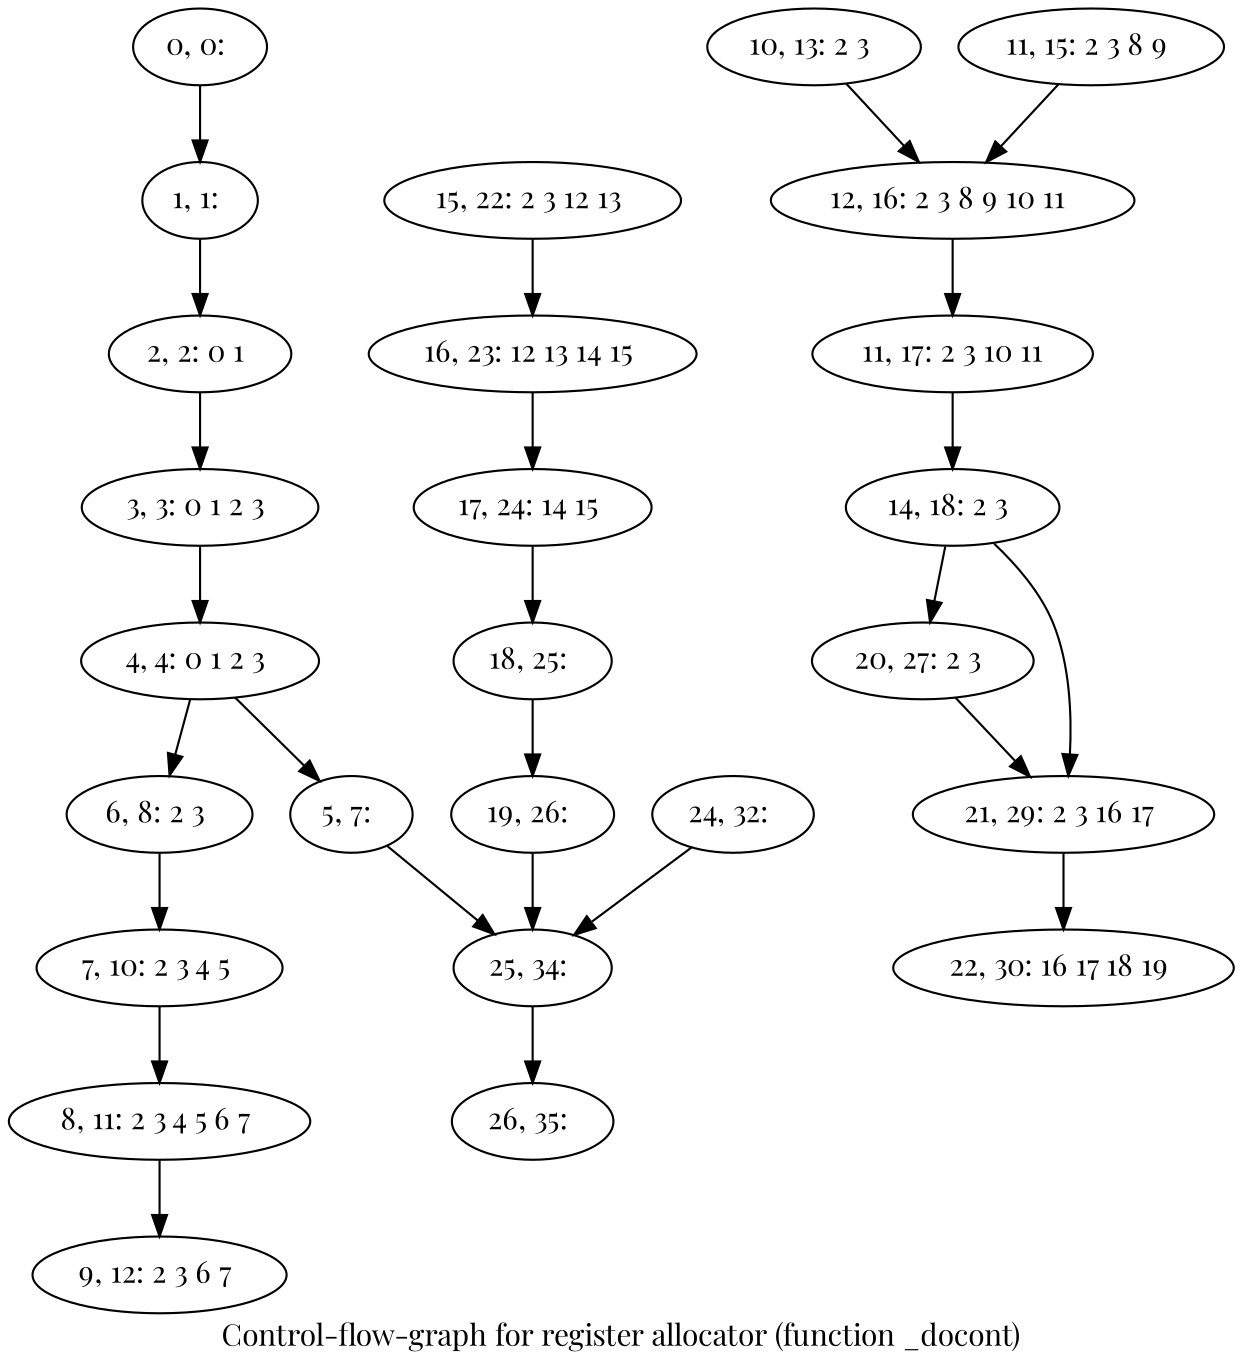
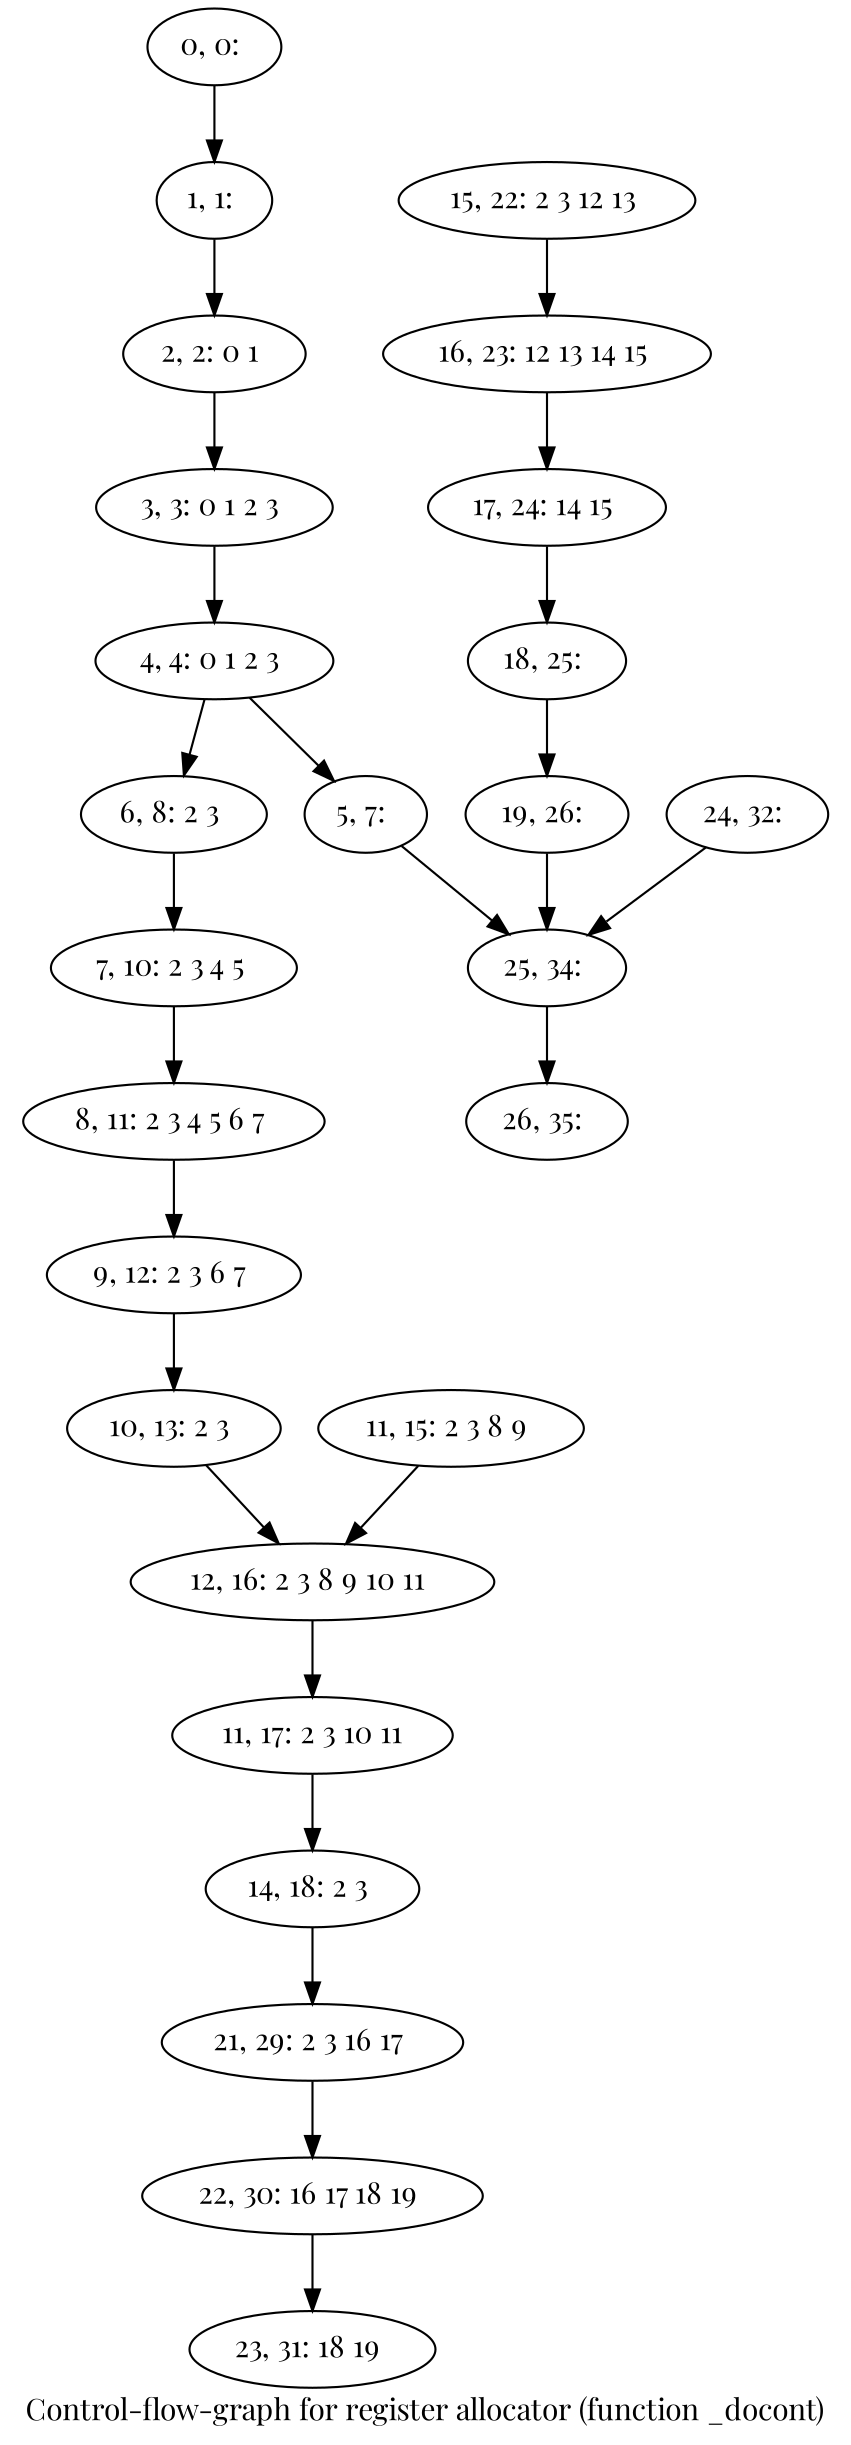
(923, 661) -> none
none -> (174, 1341)
none -> (312, 2349)
